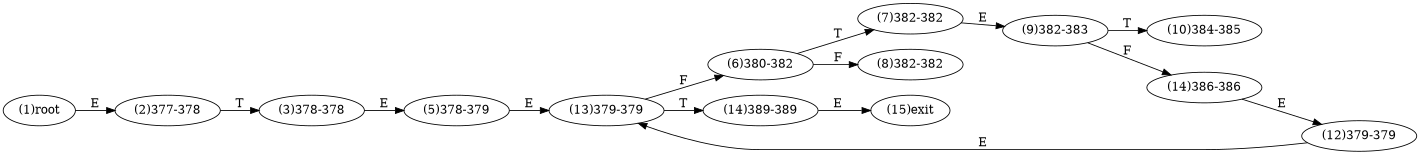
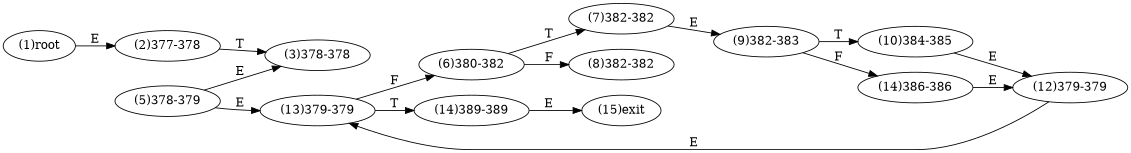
none -> (989, 63)
(380, 111) -> (239, 79)
